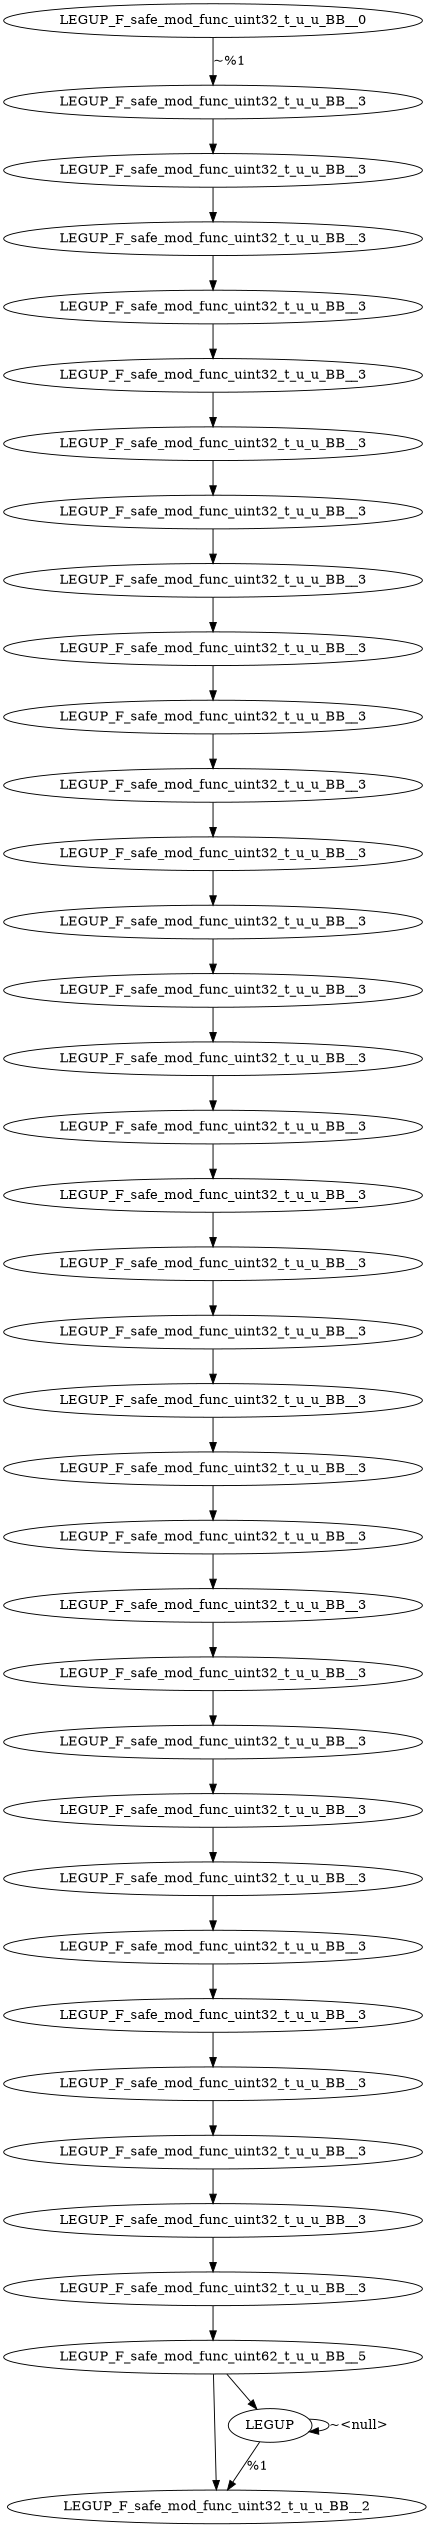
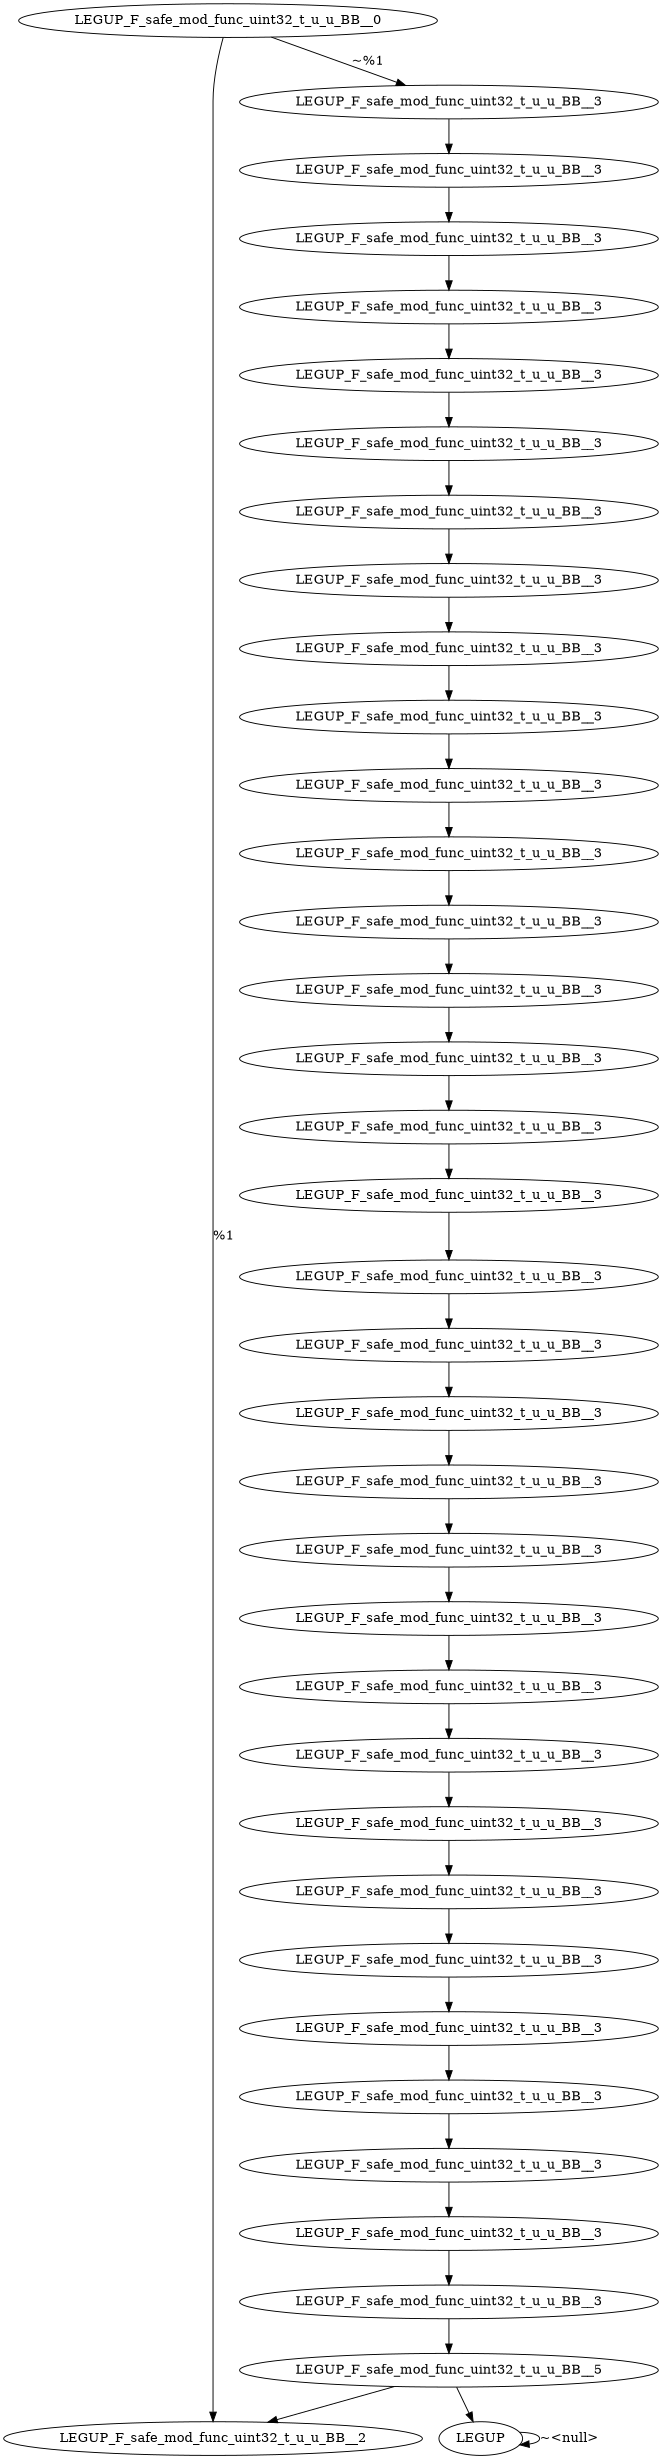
(213, 2357) -> (449, 2370)
(246, 2462) -> (213, 1224)
